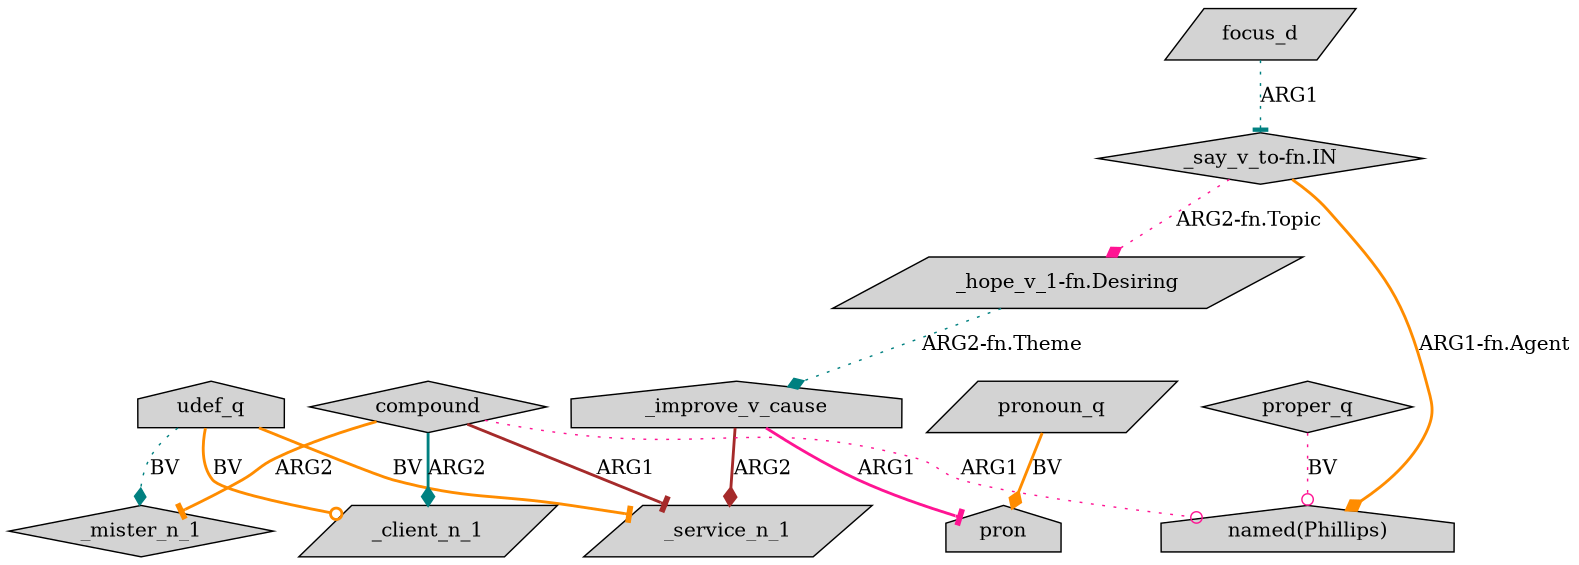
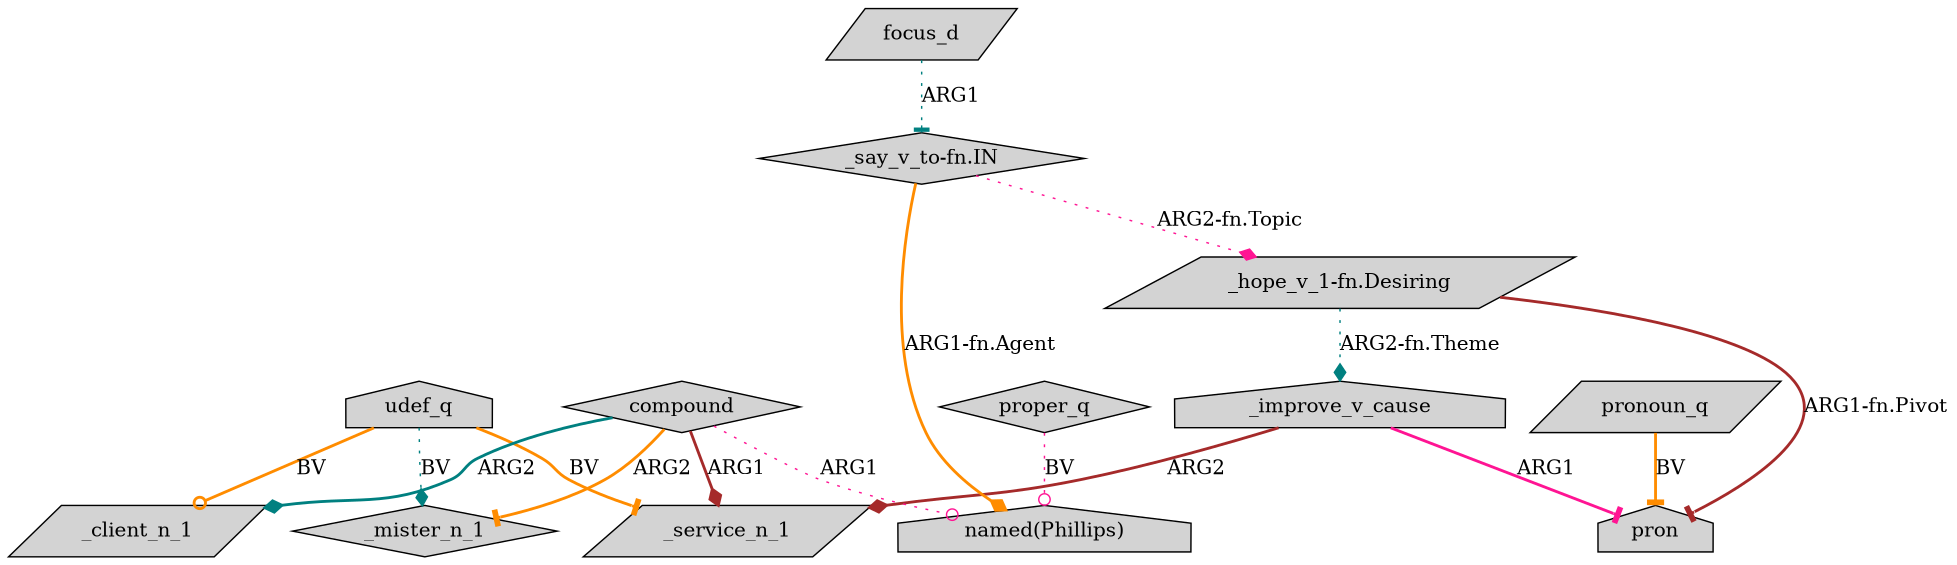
none -> (1742, 348)
(1030, 462) -> (1656, 465)
(564, 463) -> (701, 460)
